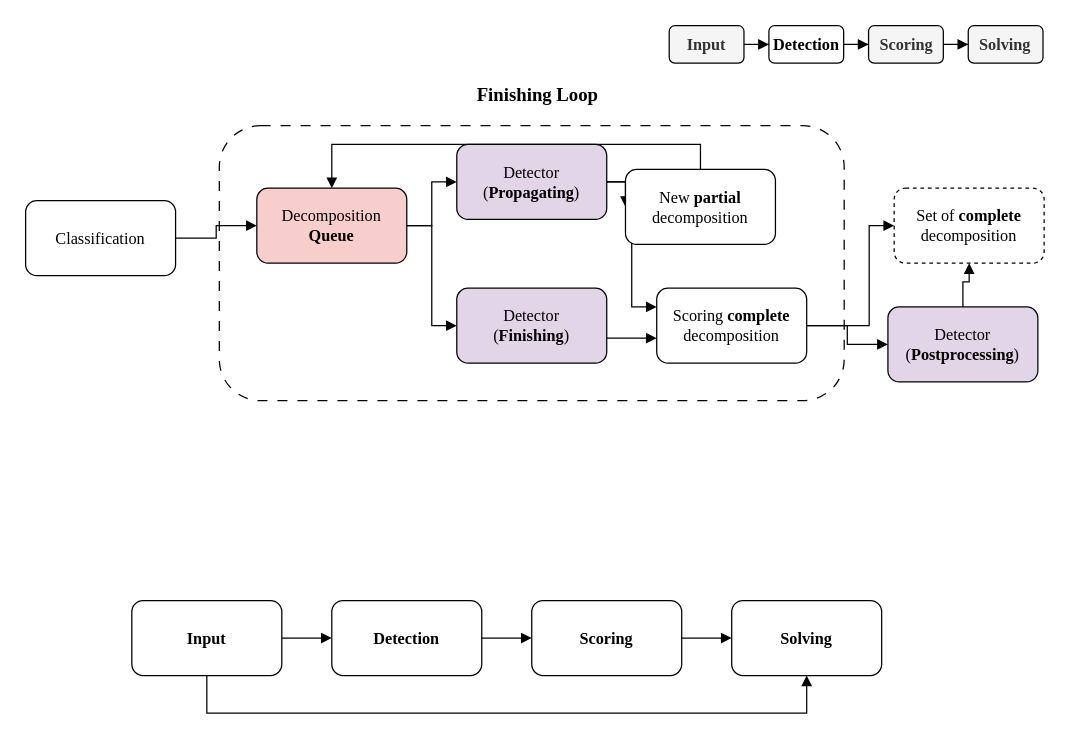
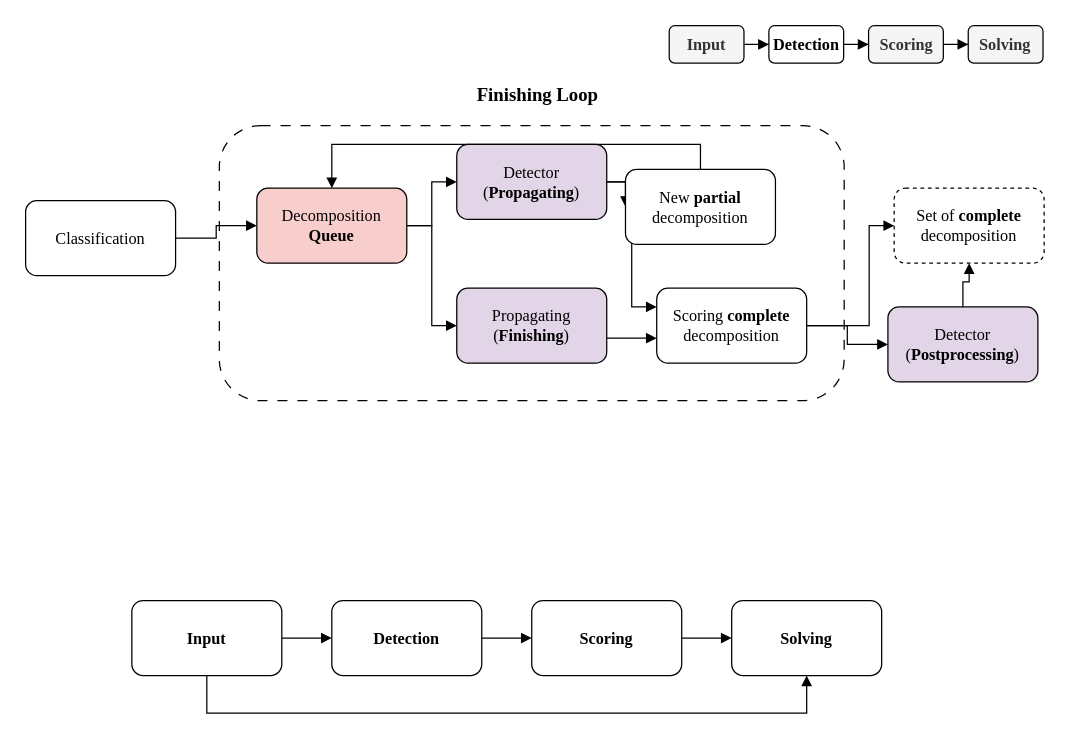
(532, 326) -> (532, 326)
